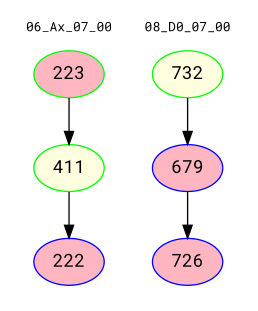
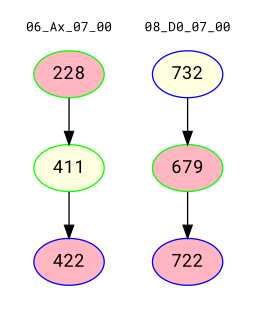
(69, 74) -> (69, 74)
(188, 74) -> (188, 74)
(188, 168) -> (188, 168)
(69, 262) -> (69, 262)
(188, 262) -> (188, 262)
